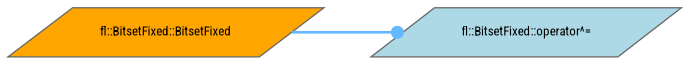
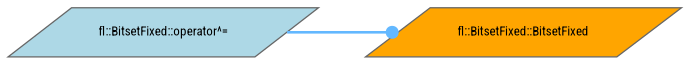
(342, 32) -> (337, 32)
